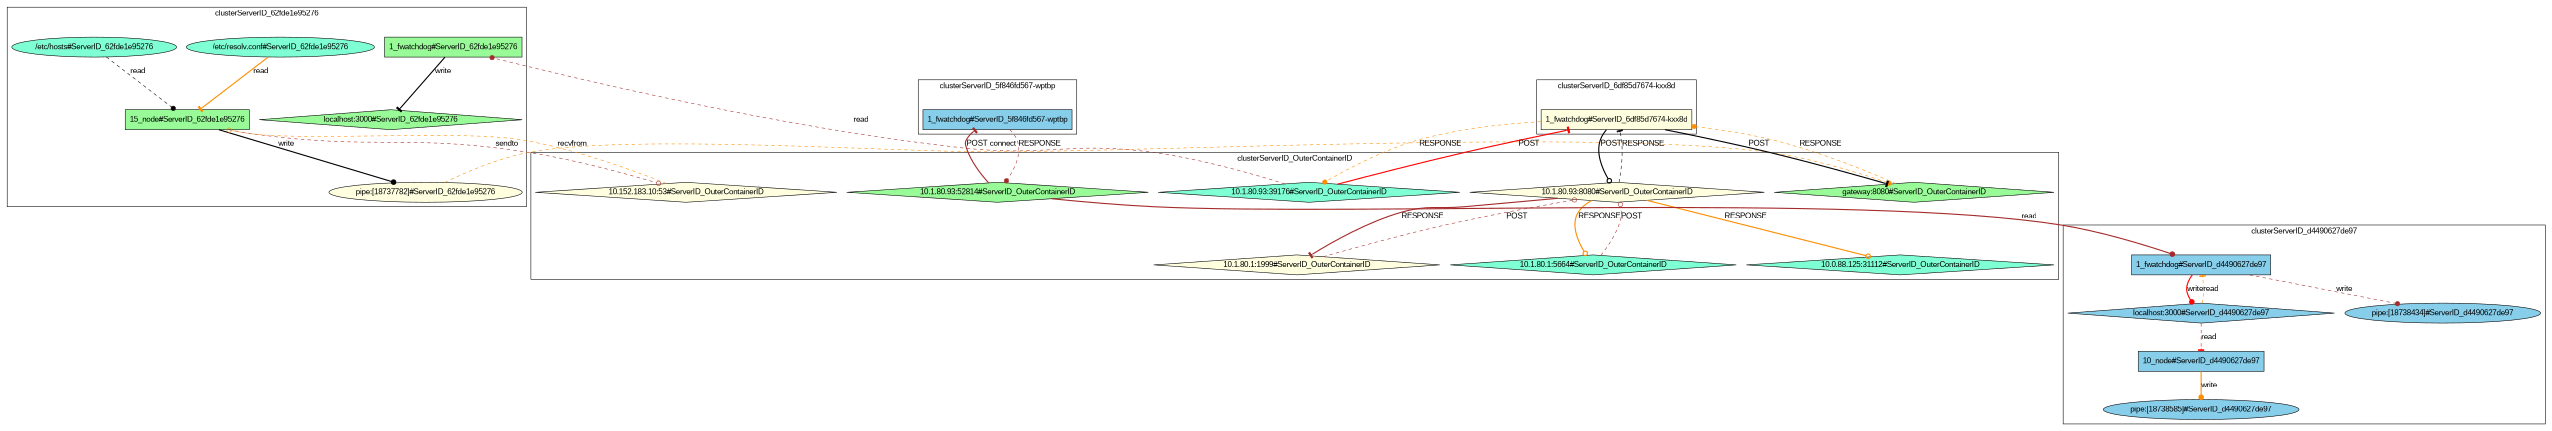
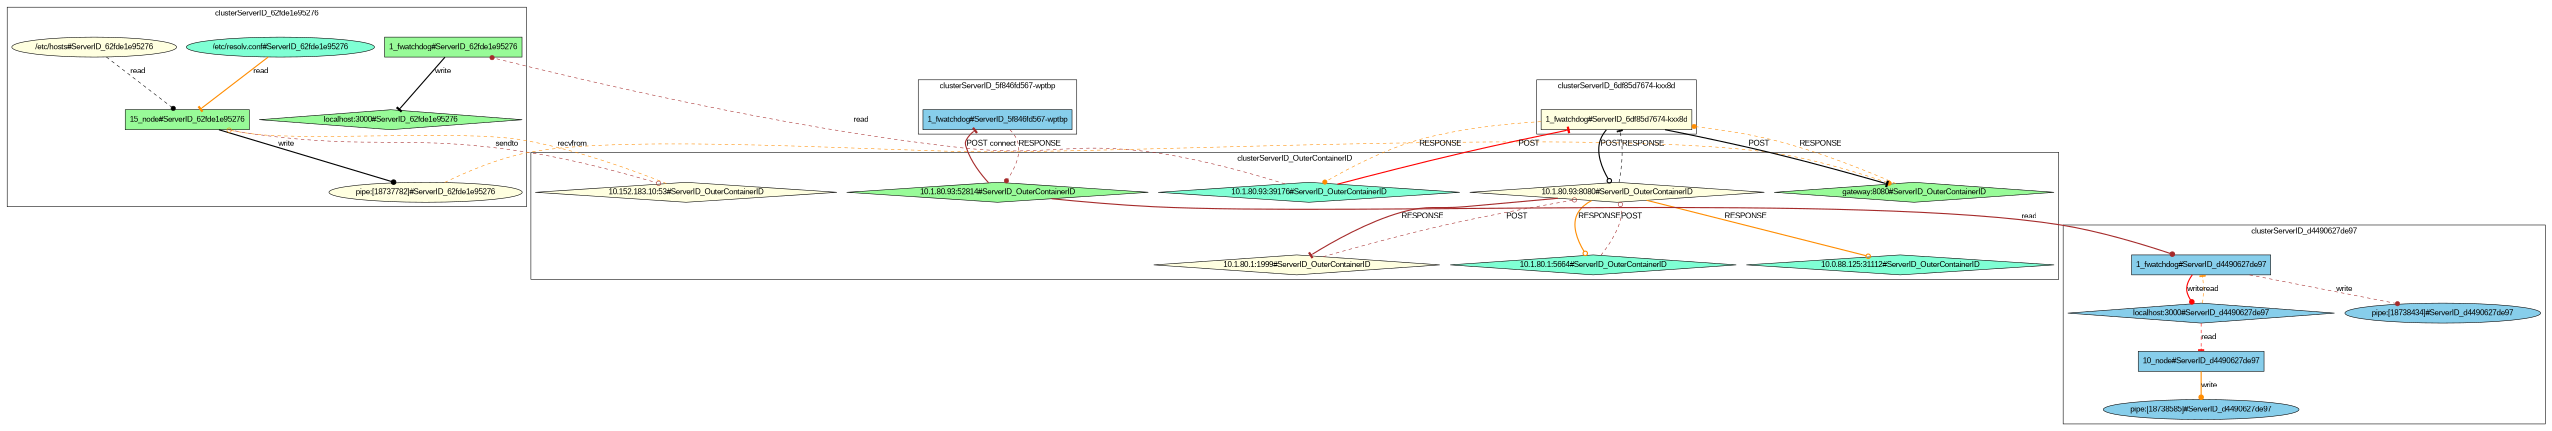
(94, 47) -> (94, 47)
